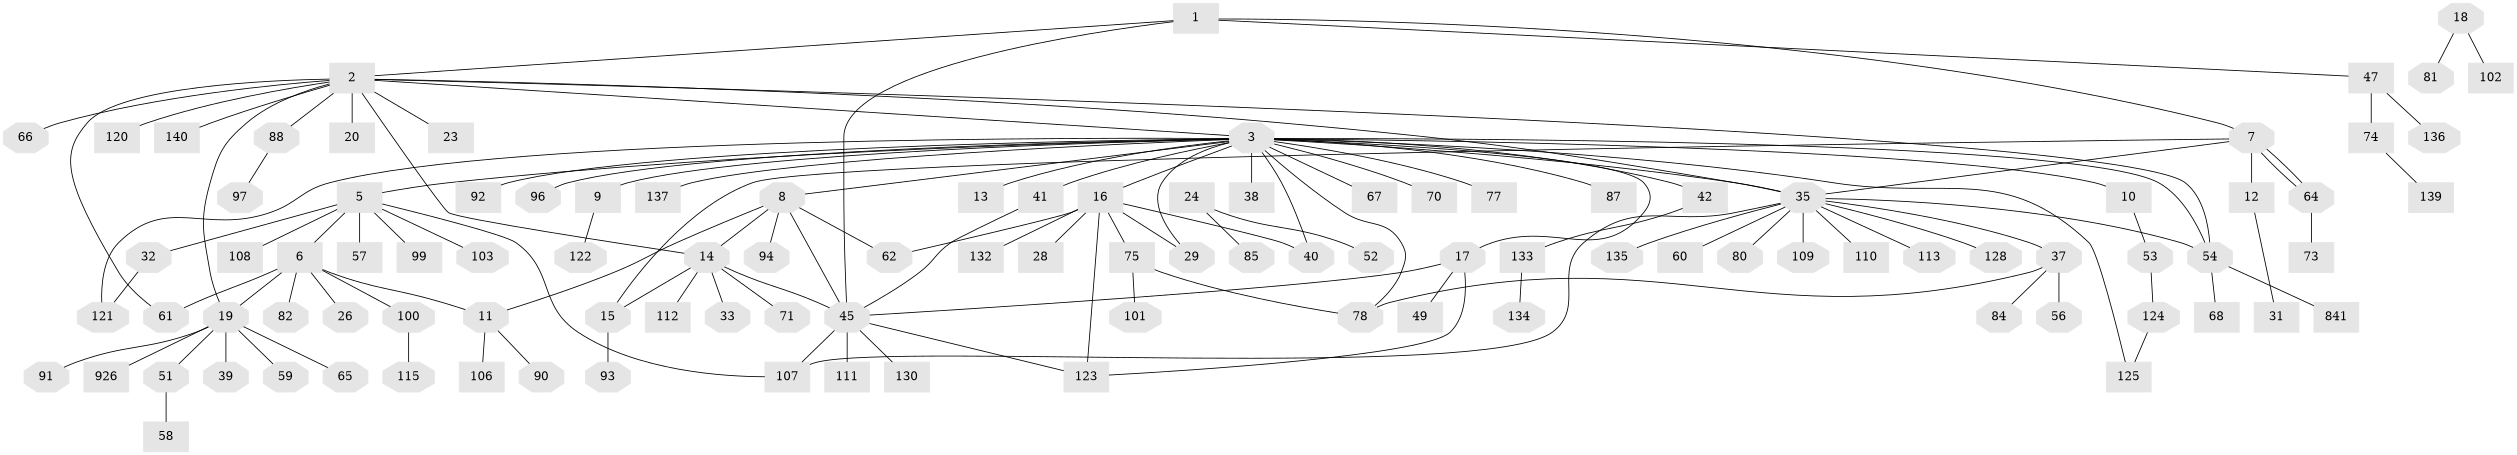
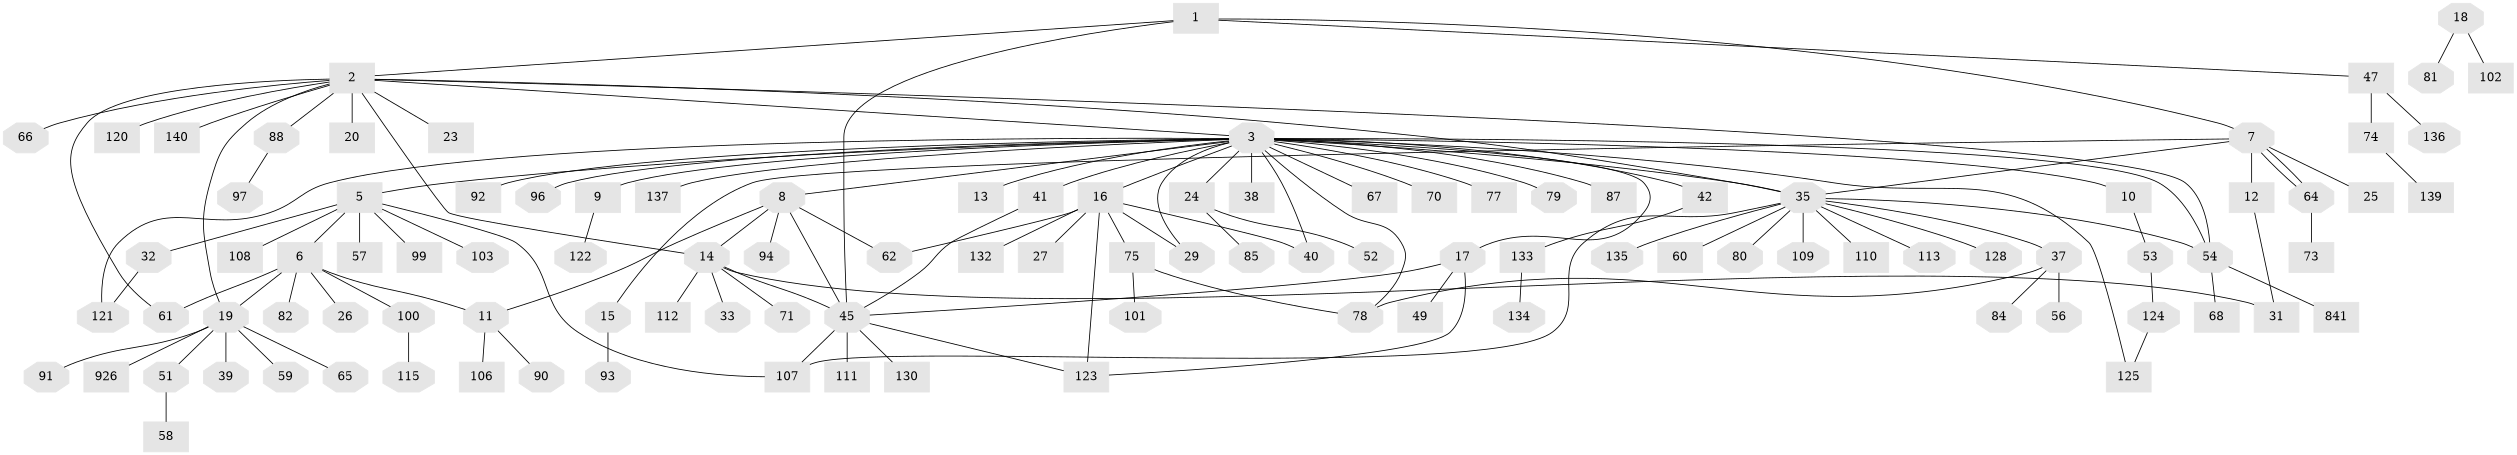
none -> (1223, 167)
none -> (1554, 198)
none -> (2371, 198)
(1041, 257) -> (1041, 257)
(657, 287) -> (1412, 290)
